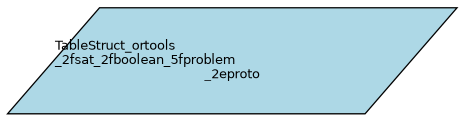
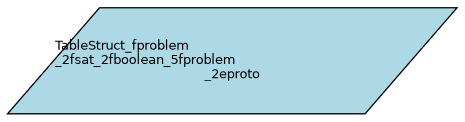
(232, 61) -> (232, 61)
